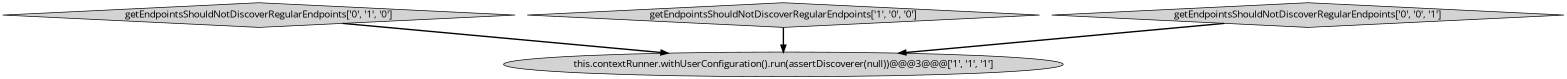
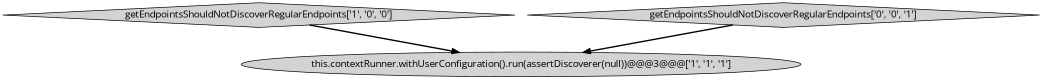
(259, 15) -> none
